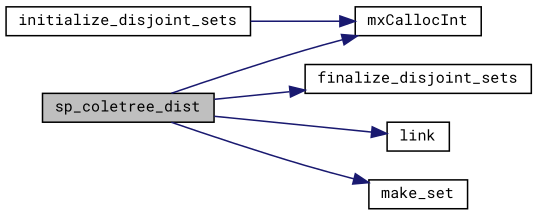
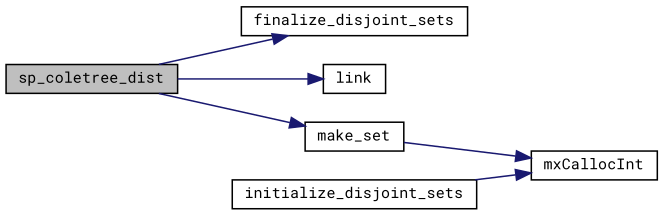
(256, 65) -> (460, 149)
